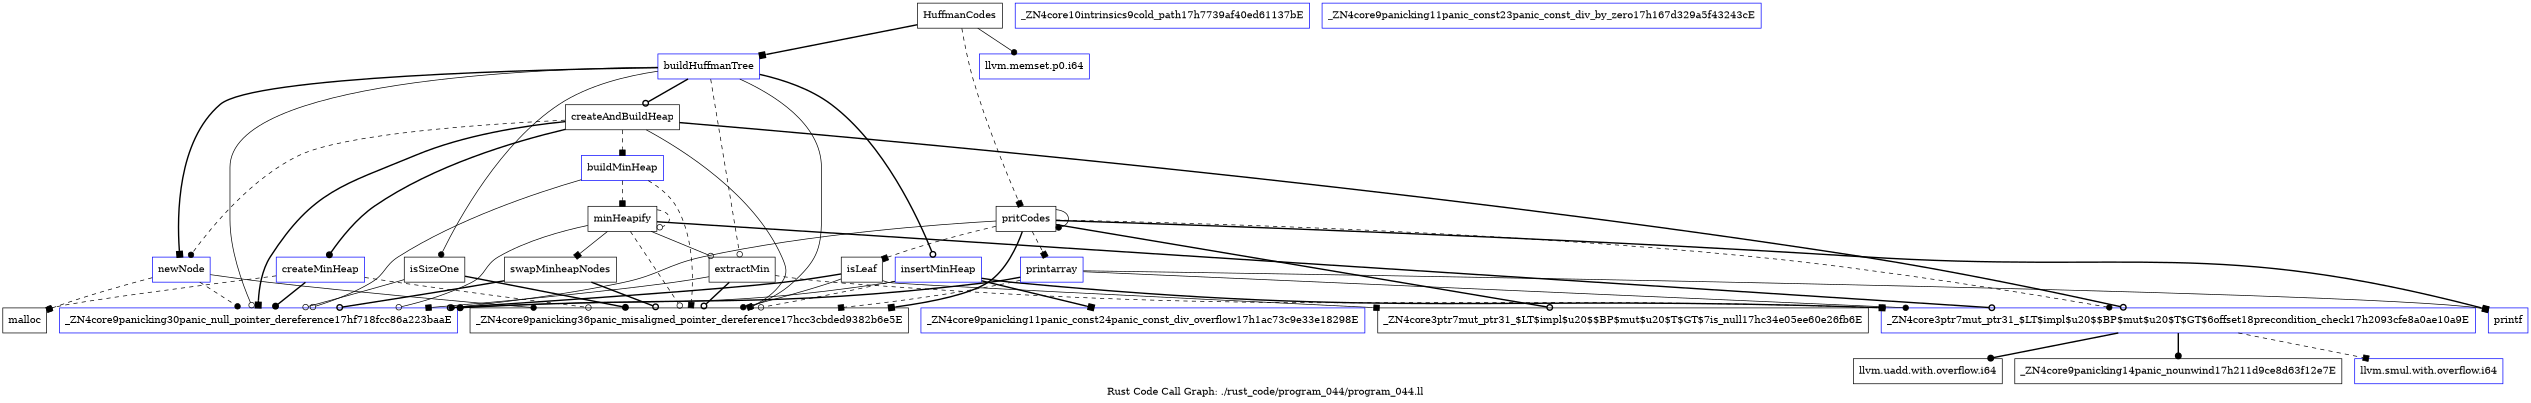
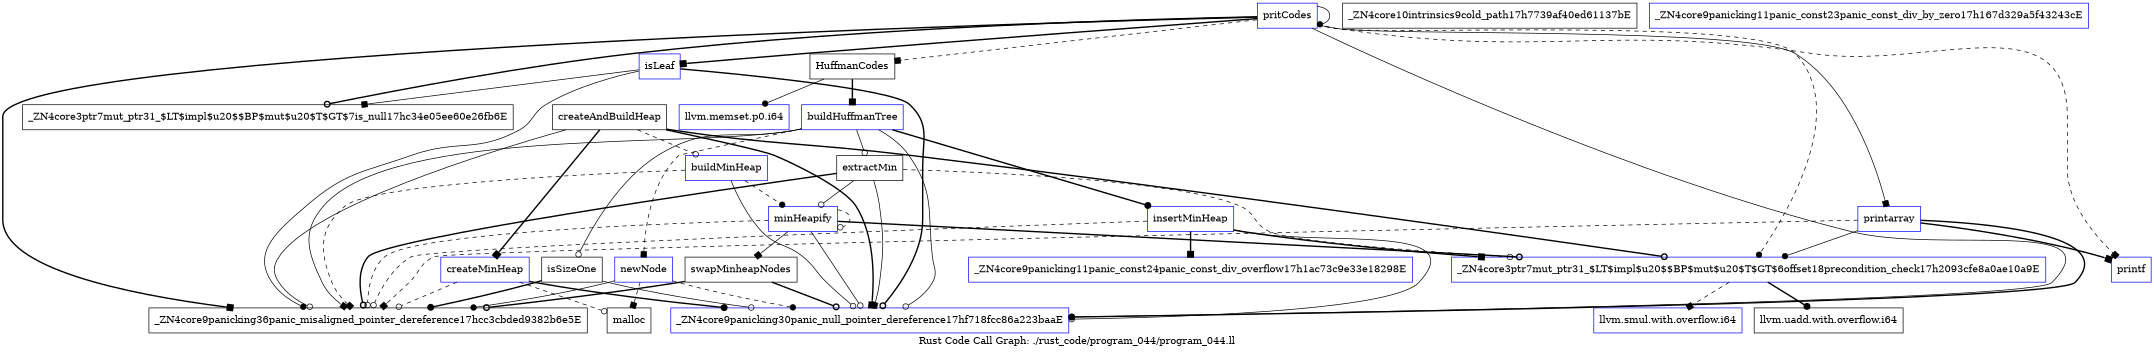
(1162, 16) -> (1490, 16)
(360, 80) -> (701, 150)
(668, 90) -> none
(985, 116) -> (1080, 40)
(526, 132) -> (668, 150)
(622, 139) -> (651, 136)
(359, 140) -> none
(872, 145) -> (1000, 162)
(725, 165) -> (860, 140)
(437, 172) -> (550, 191)
(622, 190) -> (762, 192)
(622, 219) -> (803, 219)
(1026, 219) -> (1287, 16)
(955, 236) -> (972, 40)
(1037, 241) -> (1644, 36)
(680, 243) -> (836, 194)
(1771, 251) -> (1811, 53)
(862, 270) -> (660, 66)
(1782, 283) -> (2013, 237)
(2178, 371) -> none
